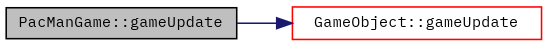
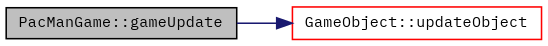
(417, 23) -> (417, 23)
